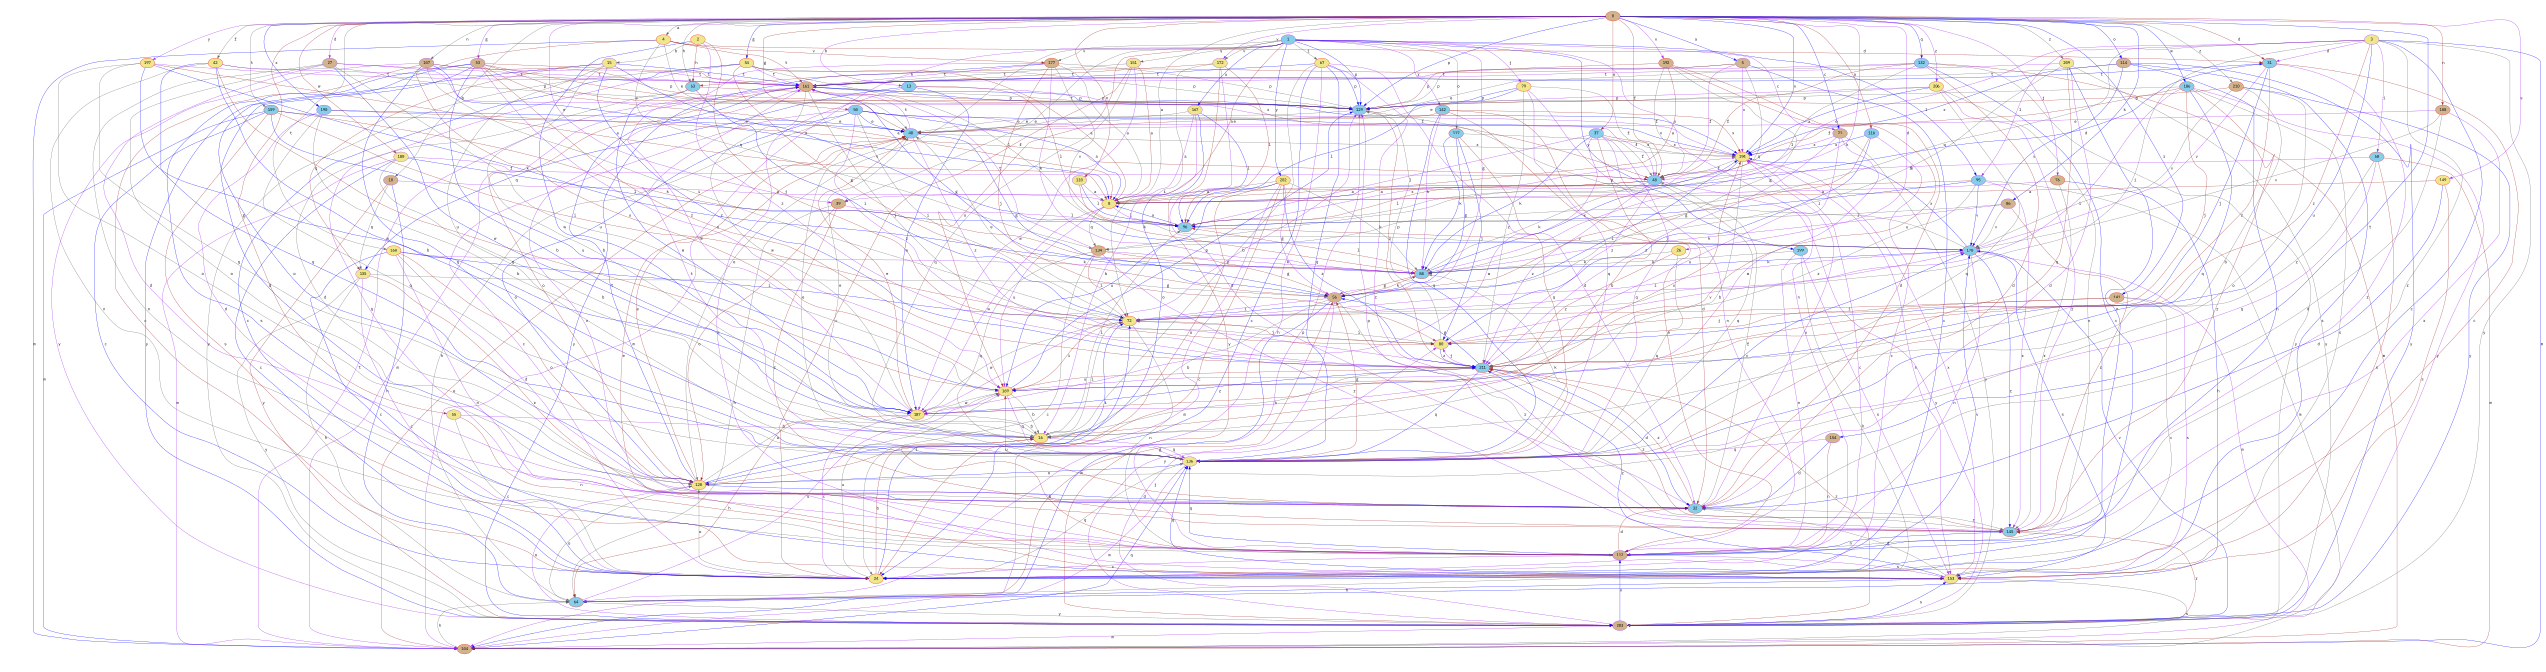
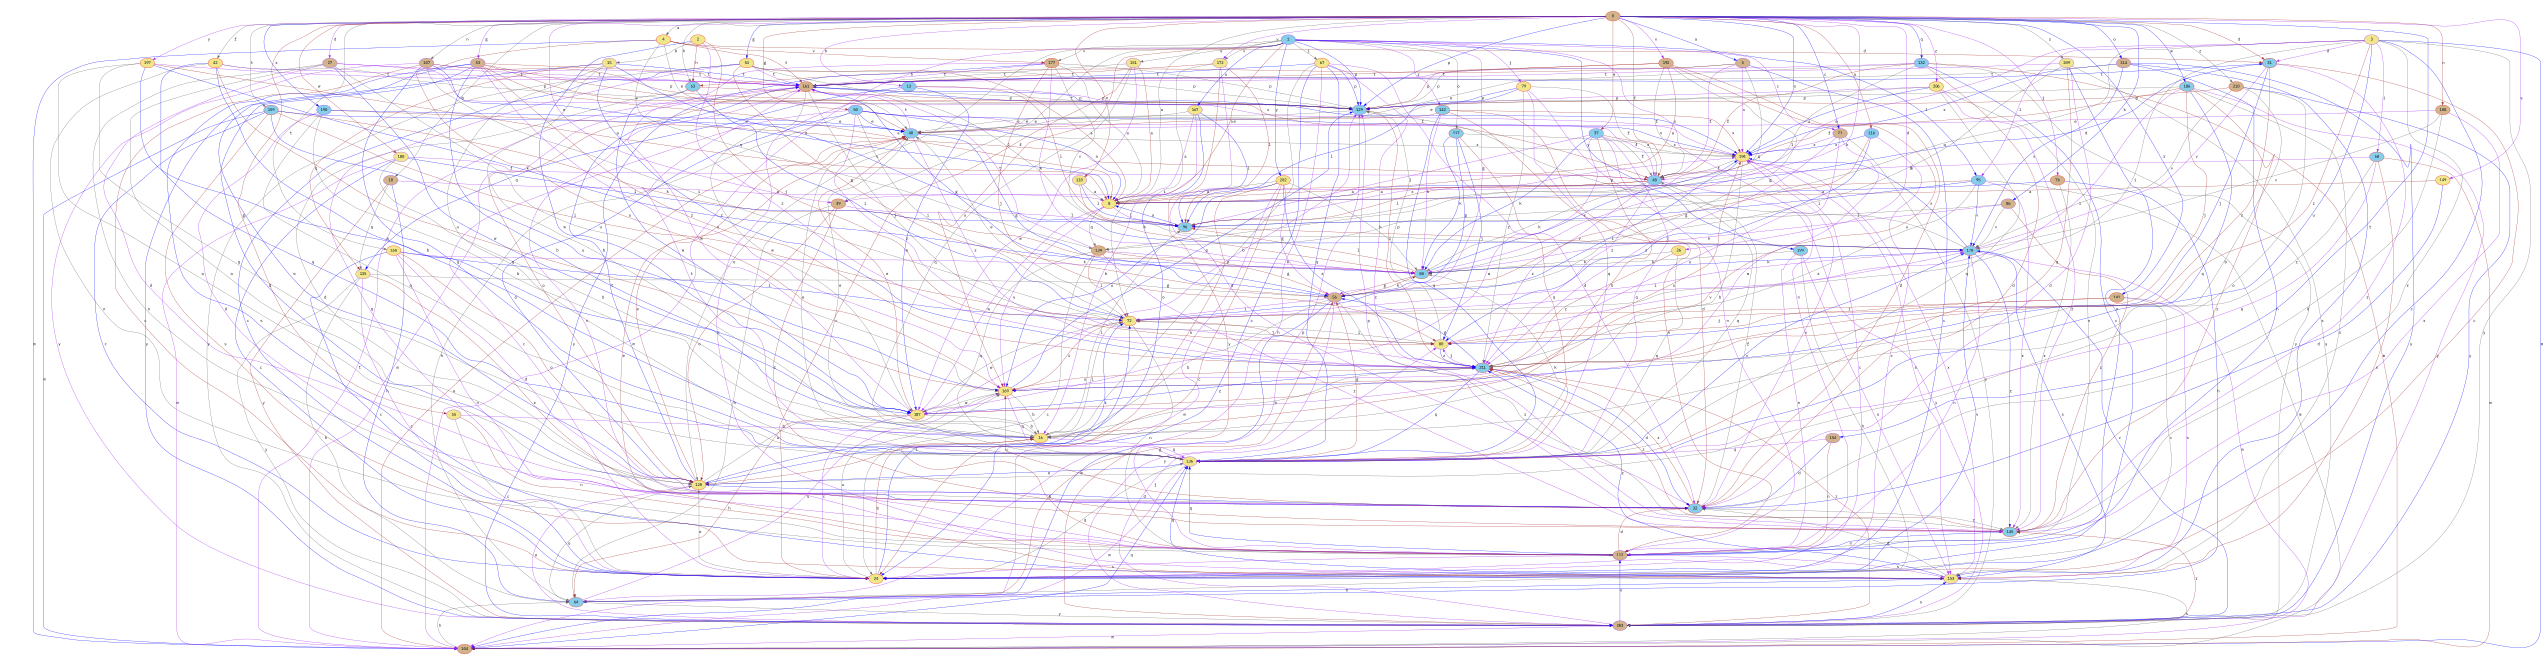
none -> (1237, 77)
(1701, 193) -> (1701, 193)
(2324, 521) -> none
